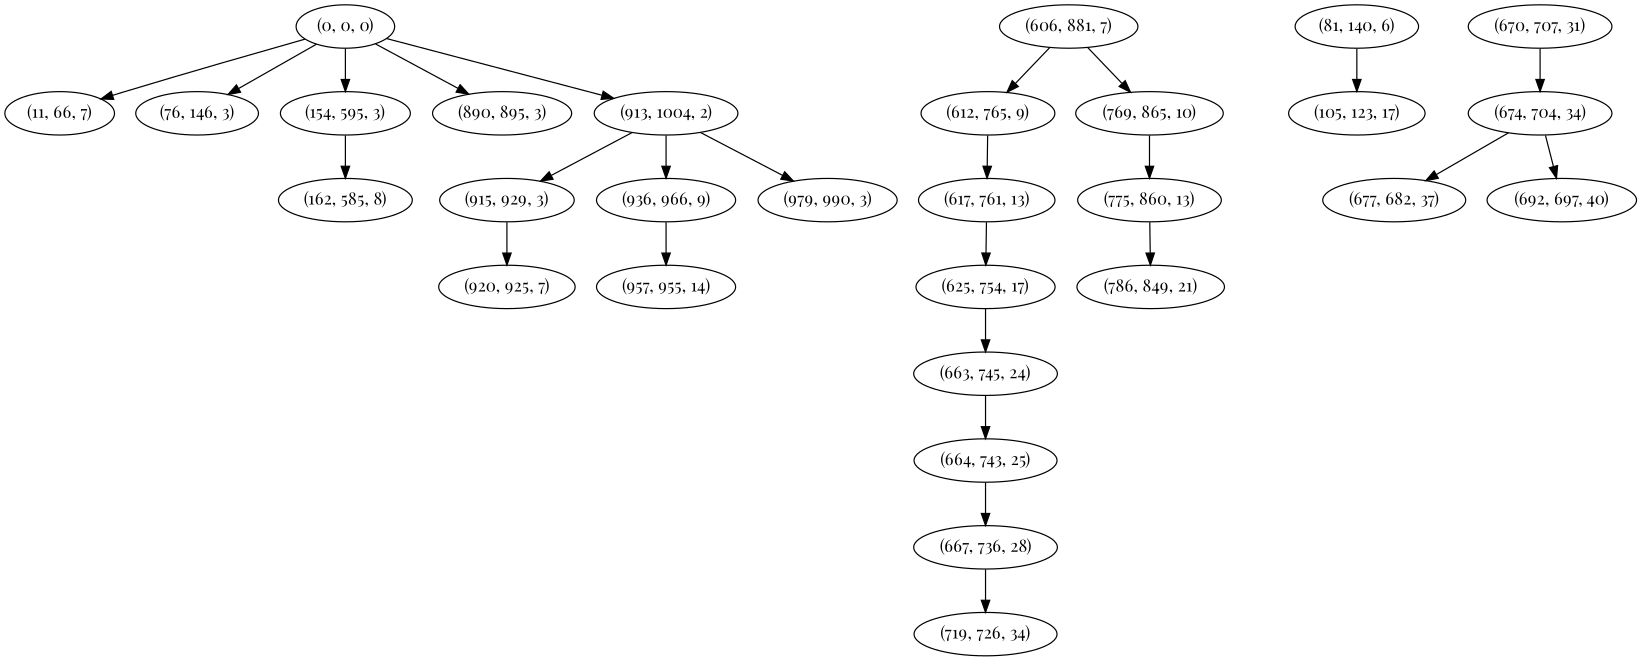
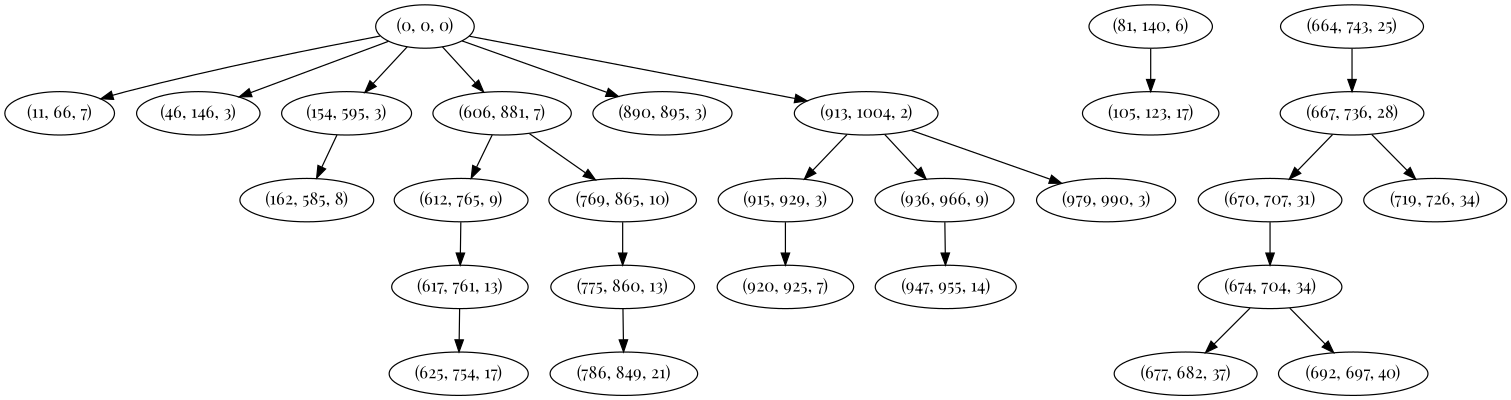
none -> (459, 65)
(197, 113) -> (198, 113)
none -> (1315, 152)
(666, 287) -> (946, 287)
(986, 374) -> none
